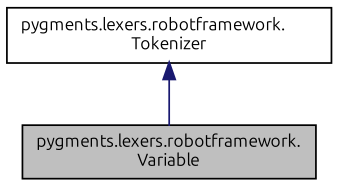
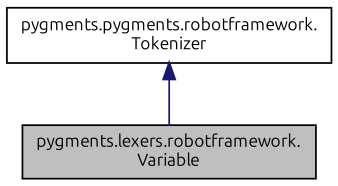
(169, 35) -> (169, 35)
